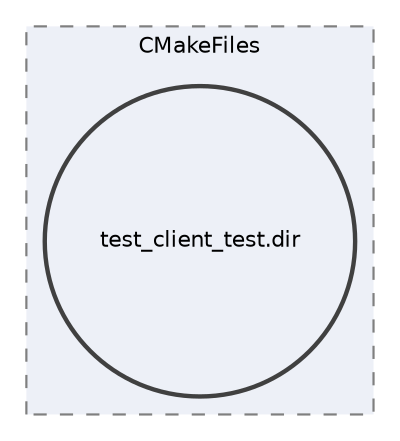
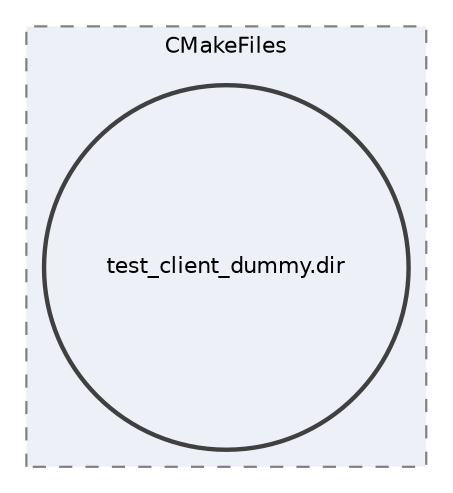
(200, 241) -> (226, 267)
